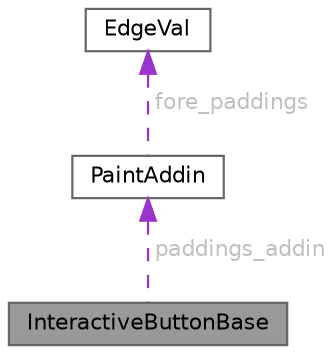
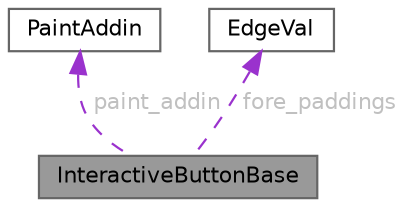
(148, 115) -> (223, 115)
(237, 250) -> (155, 104)
